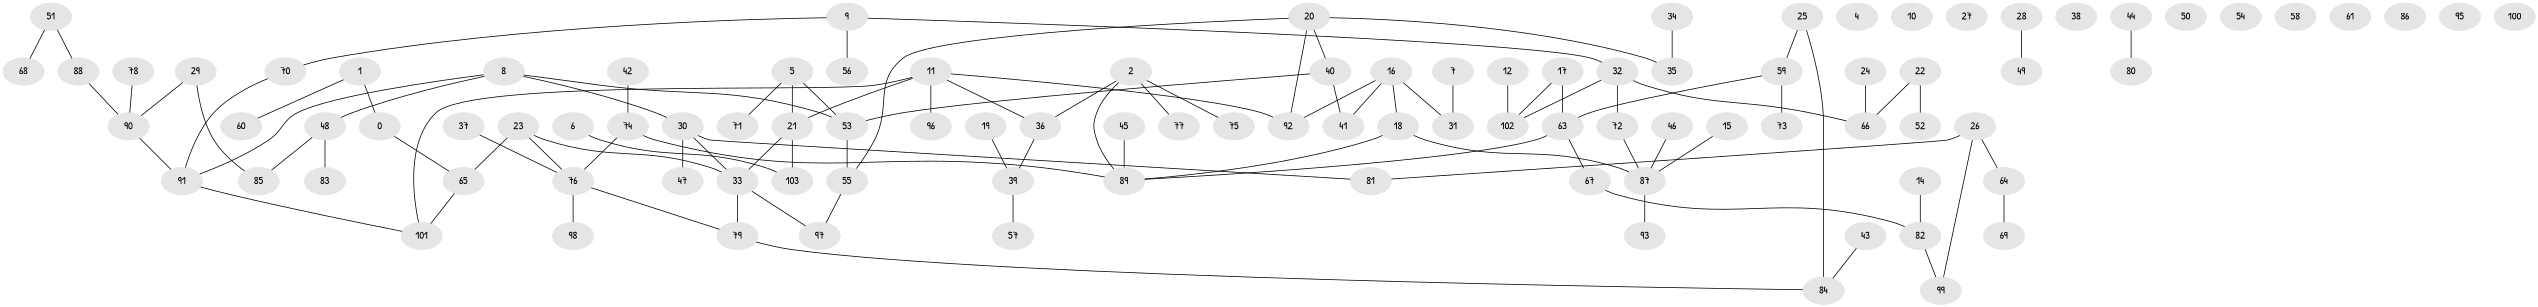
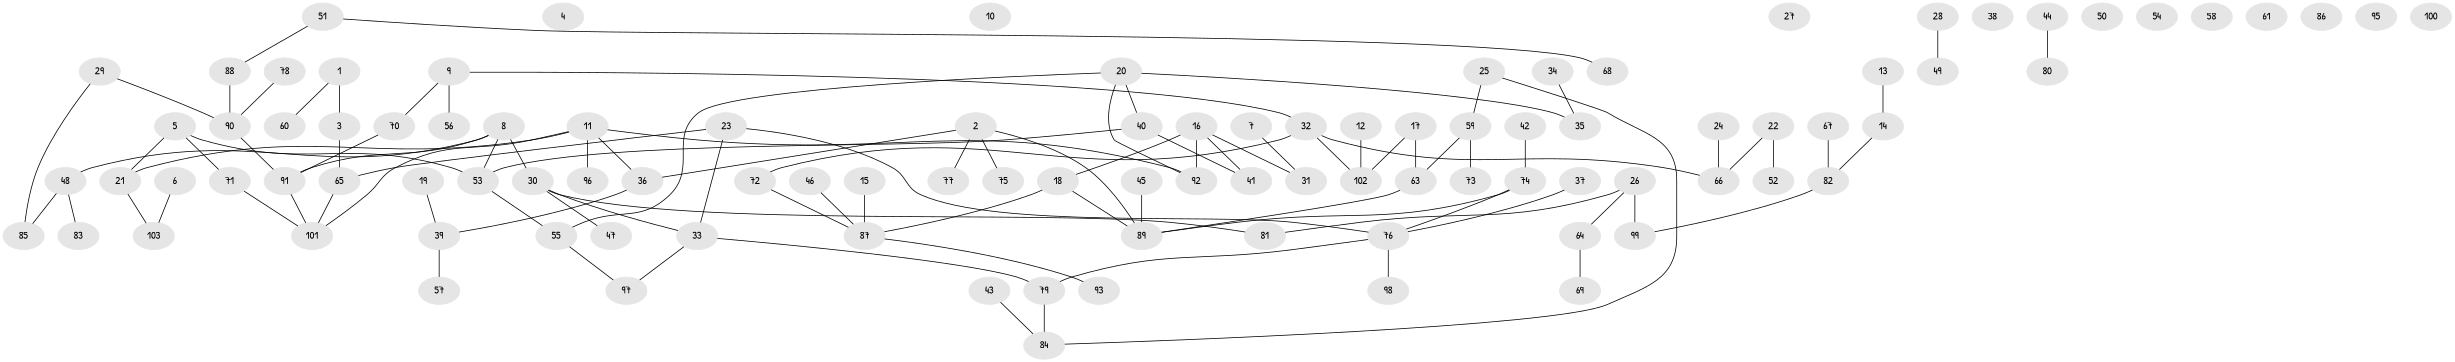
none -> (1883, 72)
(380, 126) -> (339, 126)
(1576, 153) -> none
(765, 154) -> none
none -> (271, 209)
